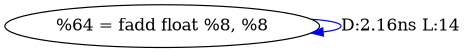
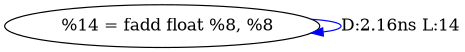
(162, 26) -> (162, 26)
